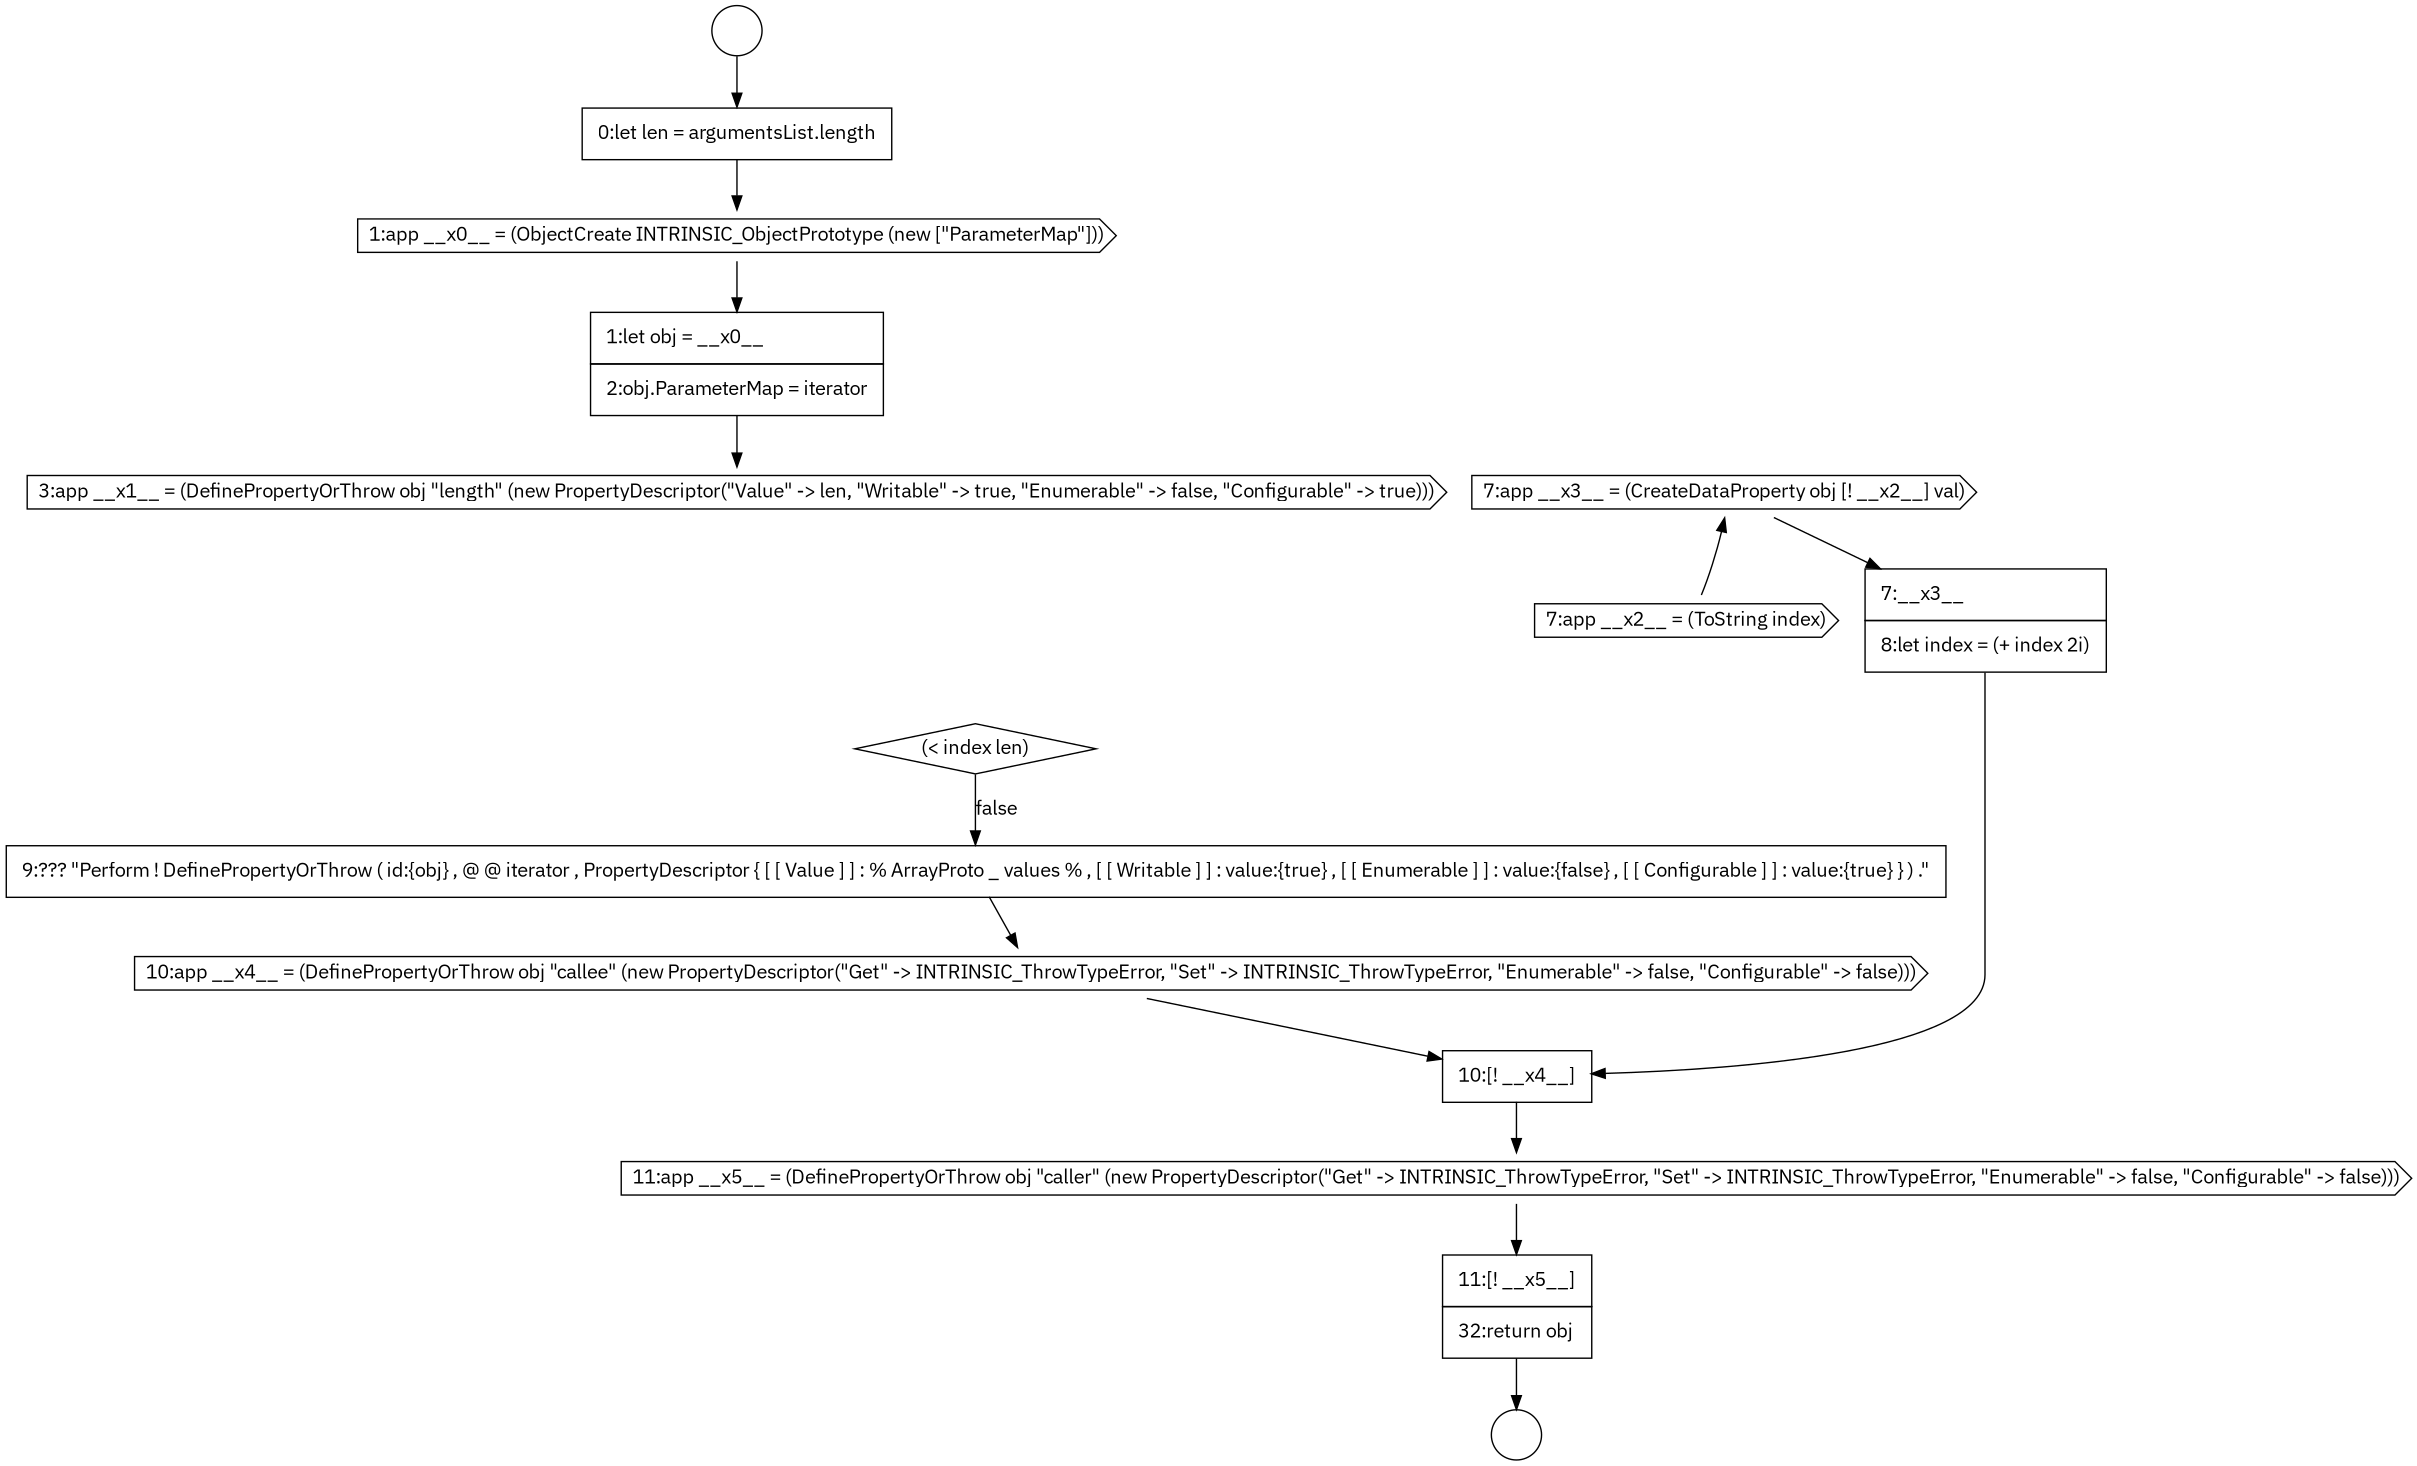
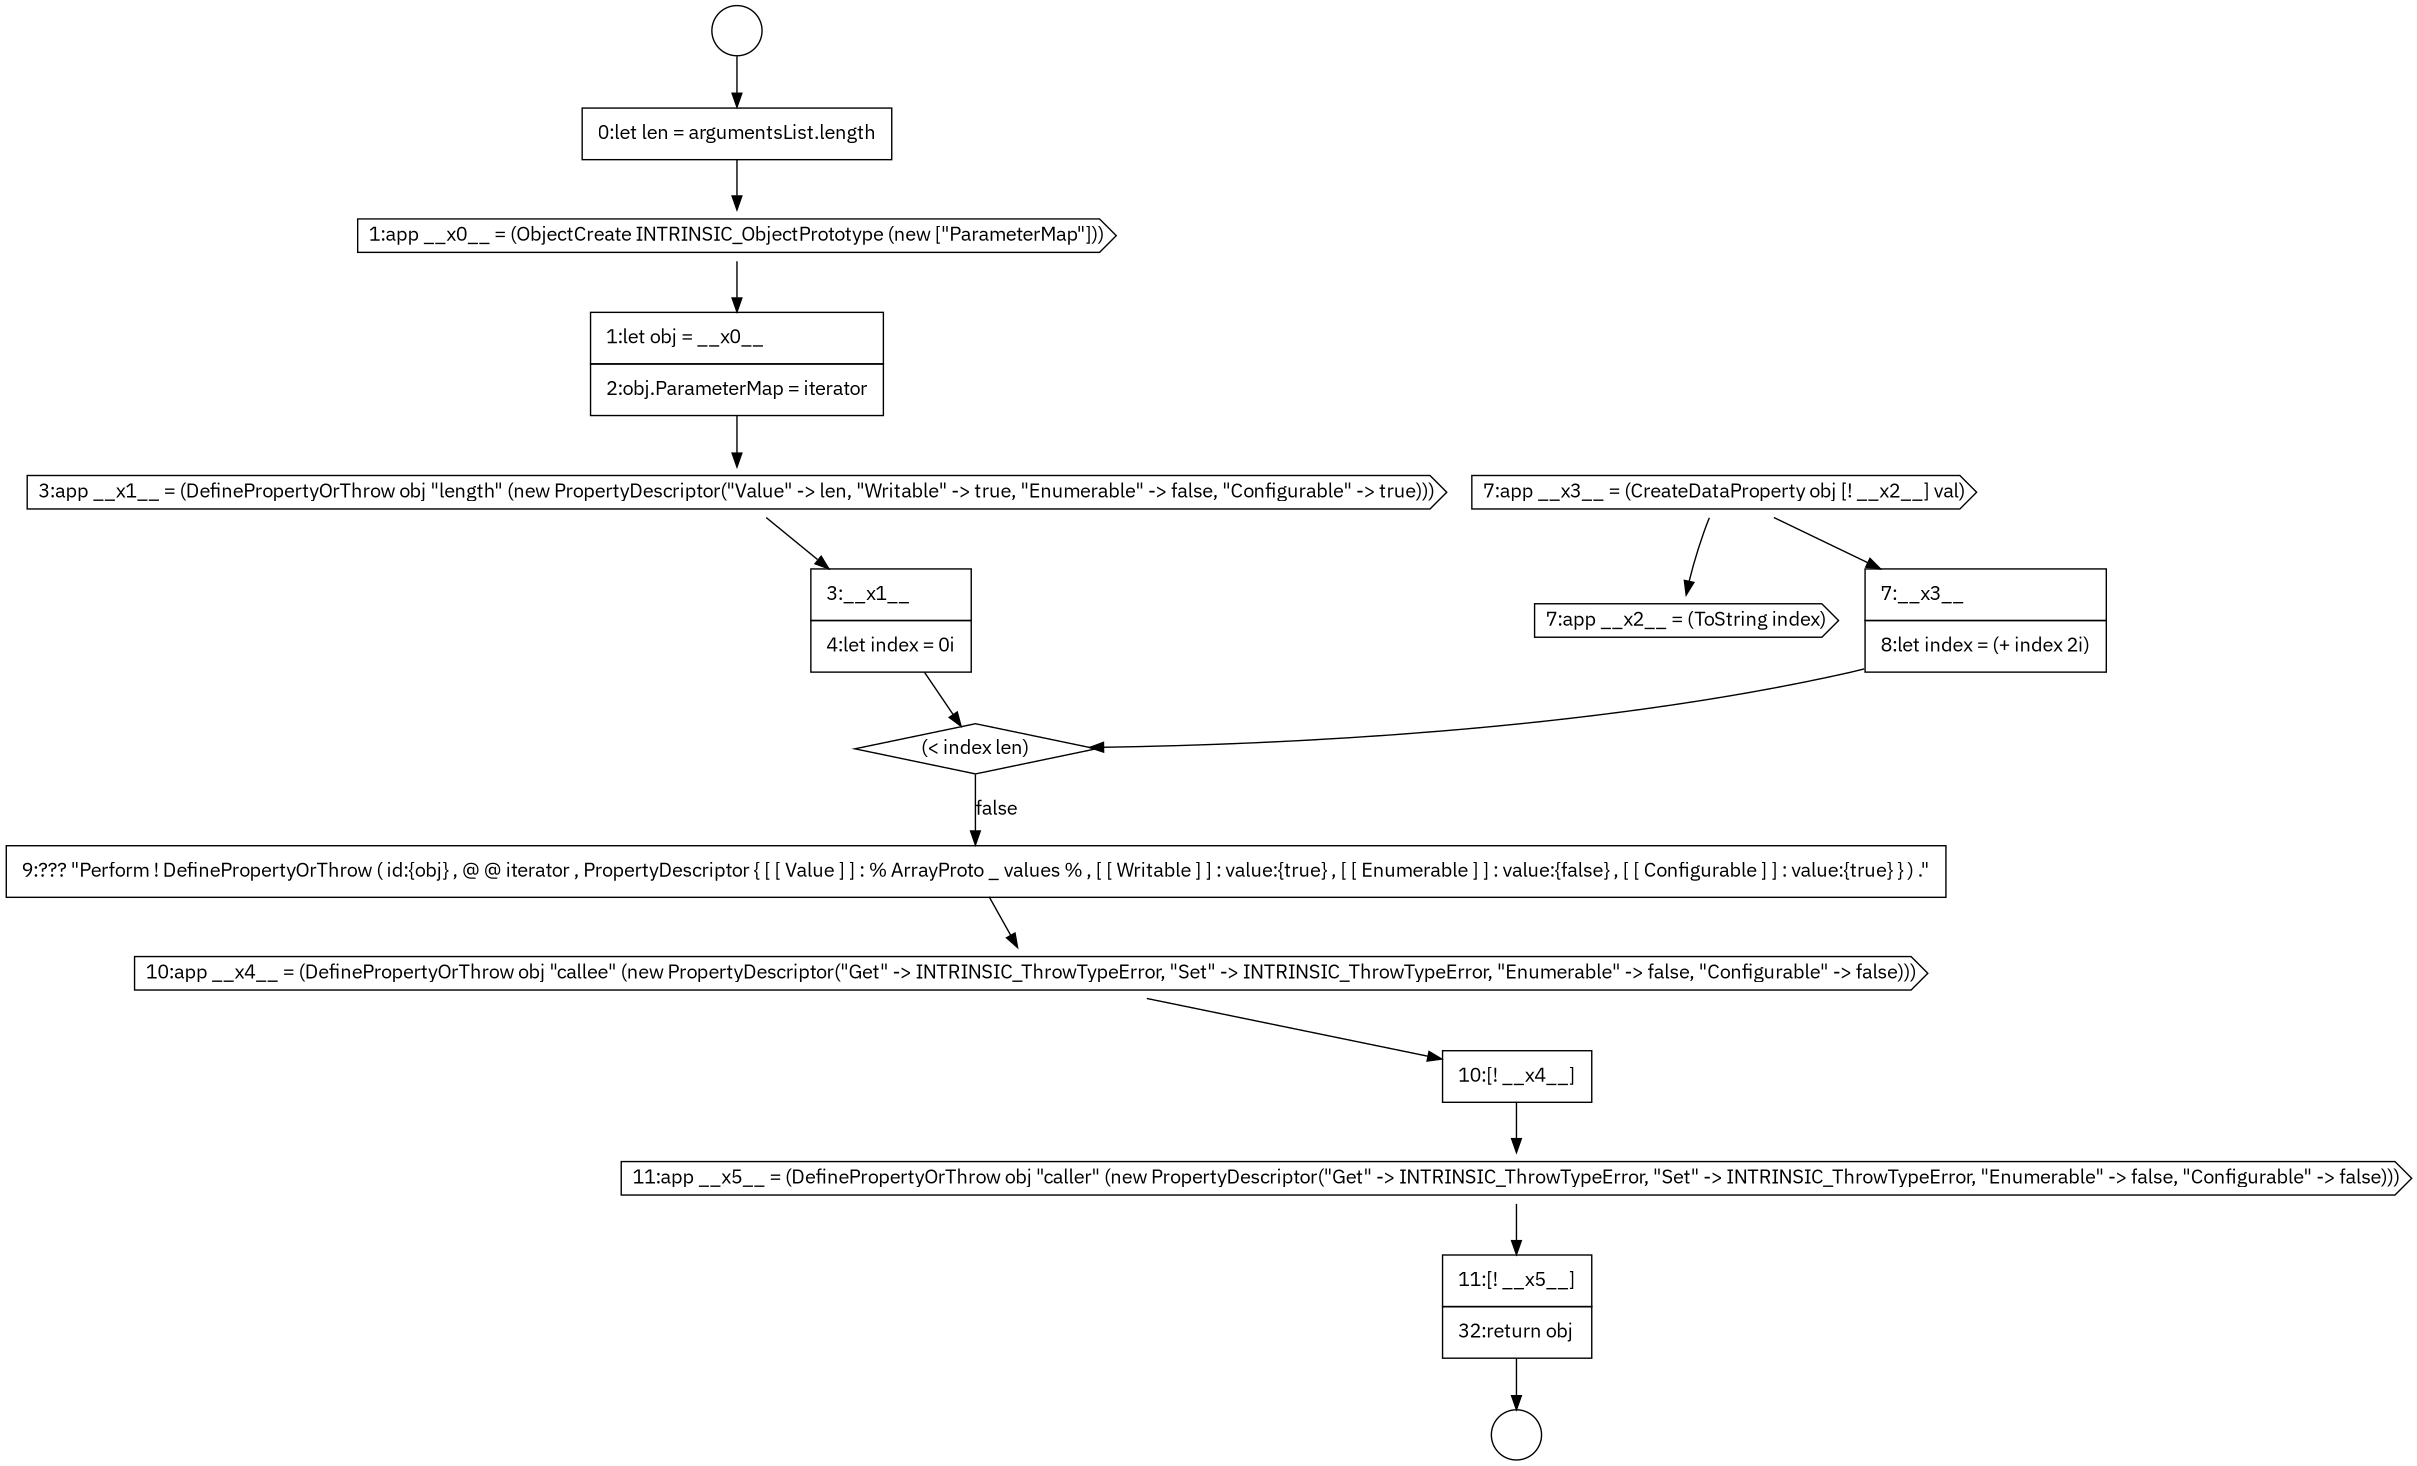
(1713, 564) -> (1698, 549)
none -> (890, 621)
(1953, 1016) -> (1486, 727)
